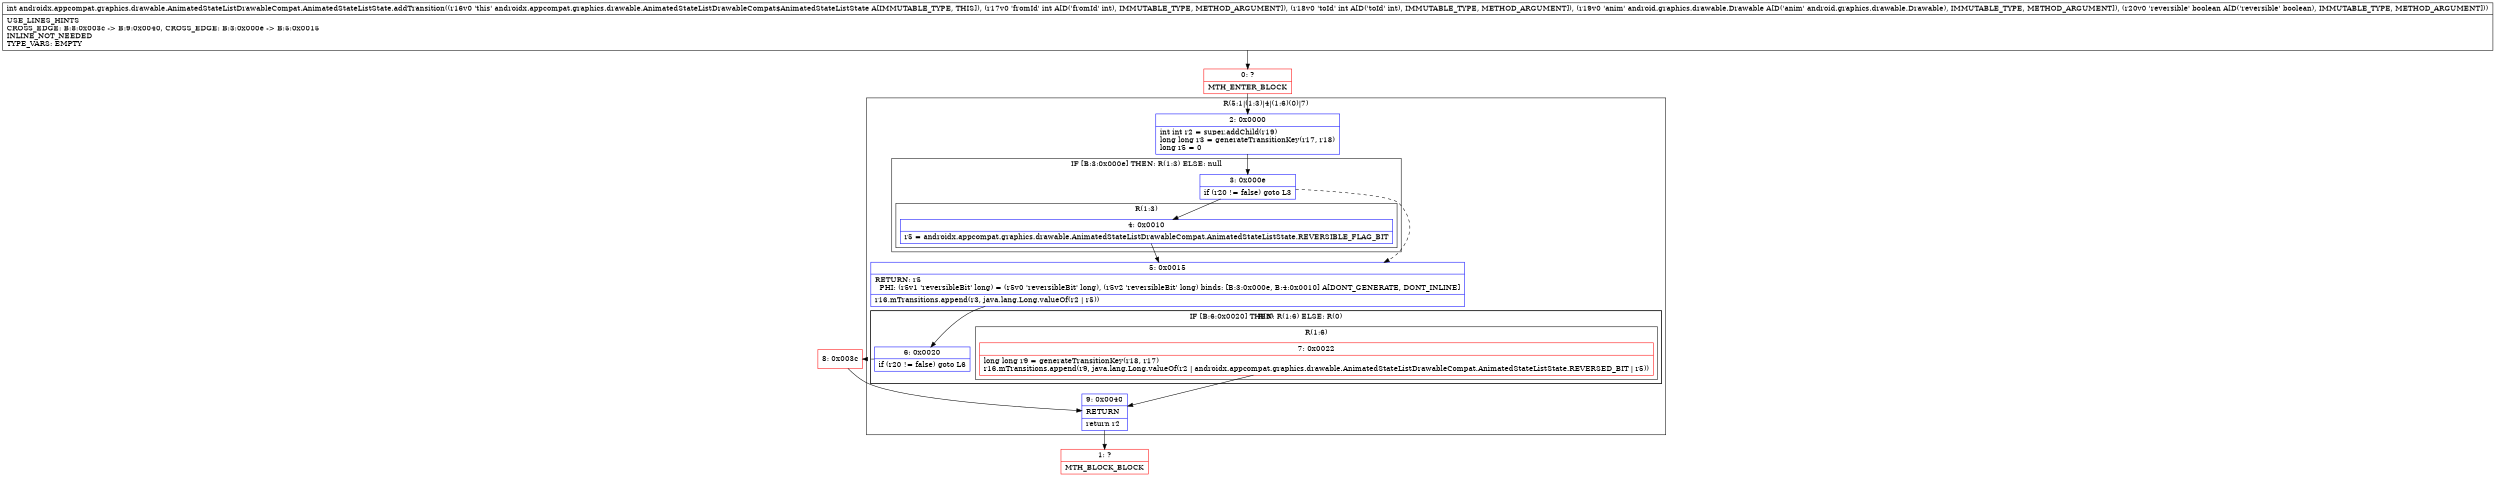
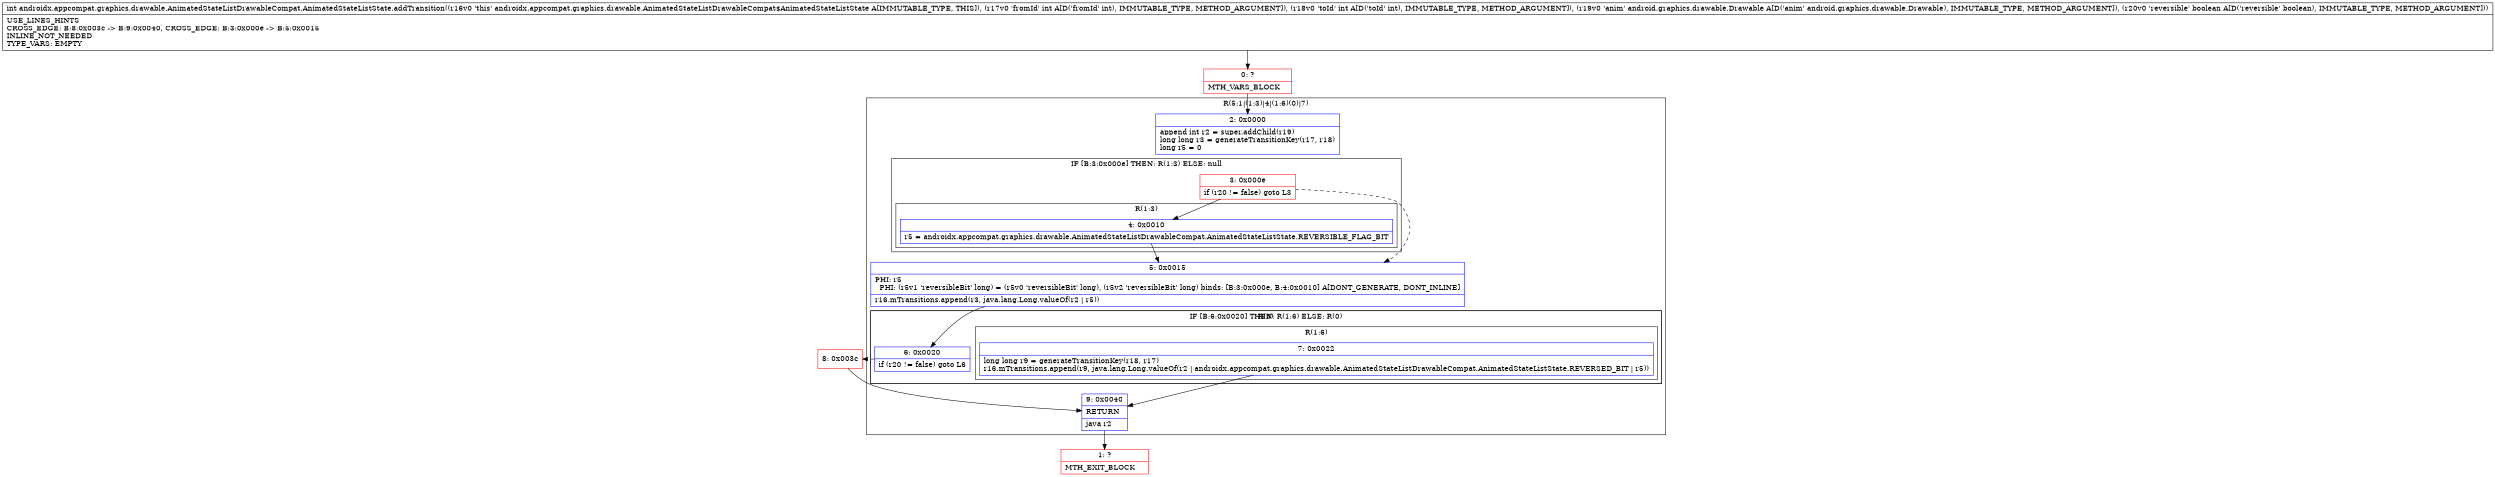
(1248, 87) -> (1244, 87)
(1219, 132) -> (1227, 132)
(1248, 162) -> none
(1248, 187) -> (1248, 187)
(899, 280) -> (890, 280)
(1316, 359) -> (1316, 359)
(1103, 424) -> (1099, 424)
(1105, 468) -> (1100, 468)
